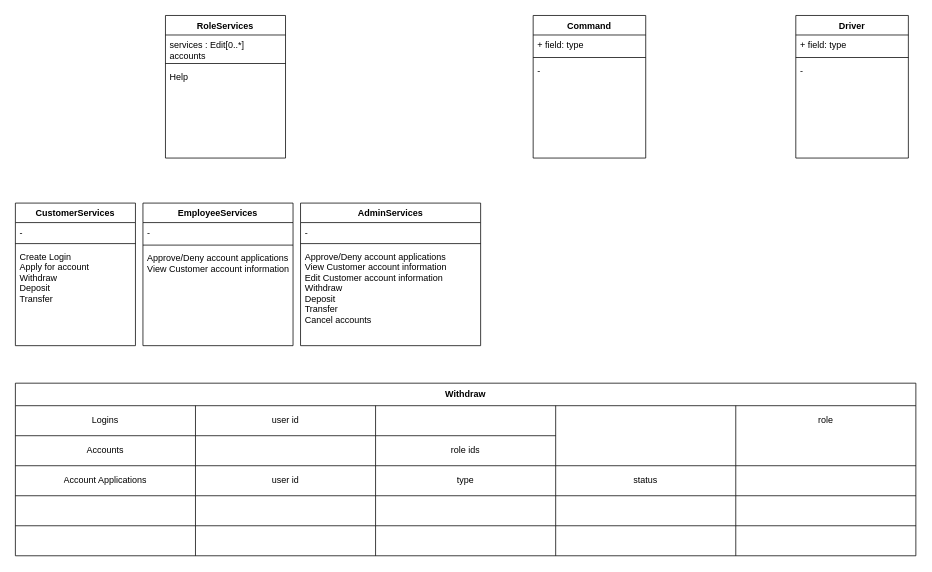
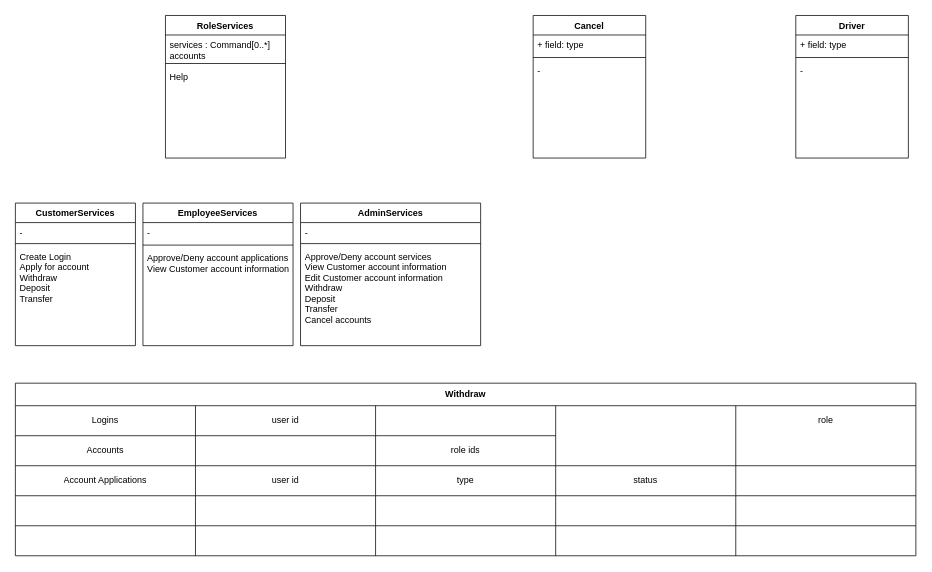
(589, 26) -> (589, 26)
(214, 45) -> (223, 45)
(382, 257) -> (374, 257)
